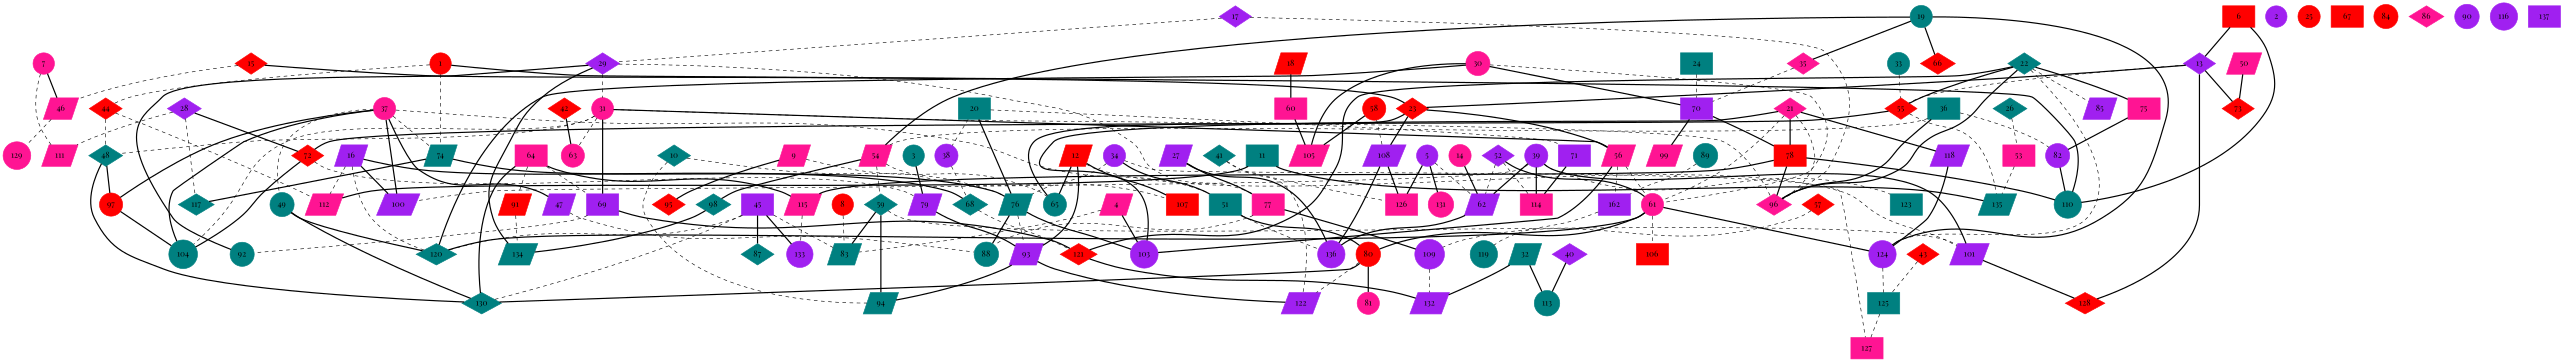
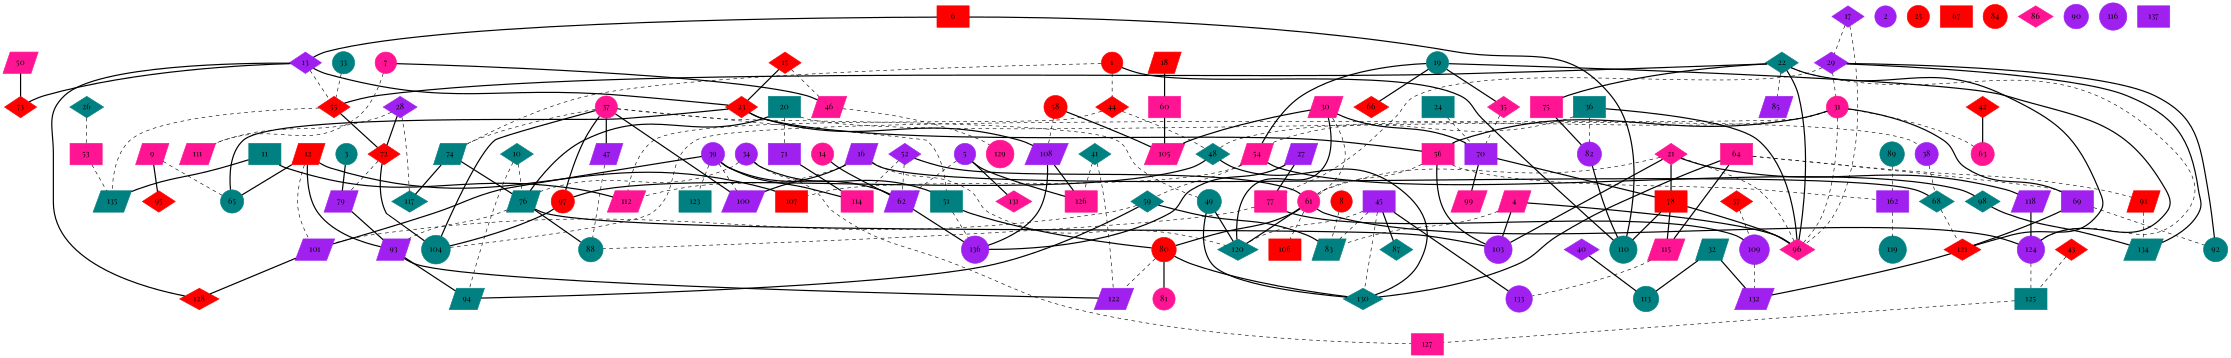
(1478, 64) -> (1325, 107)
(1619, 156) -> (1438, 154)
(1441, 205) -> (1014, 201)
none -> (1647, 214)
